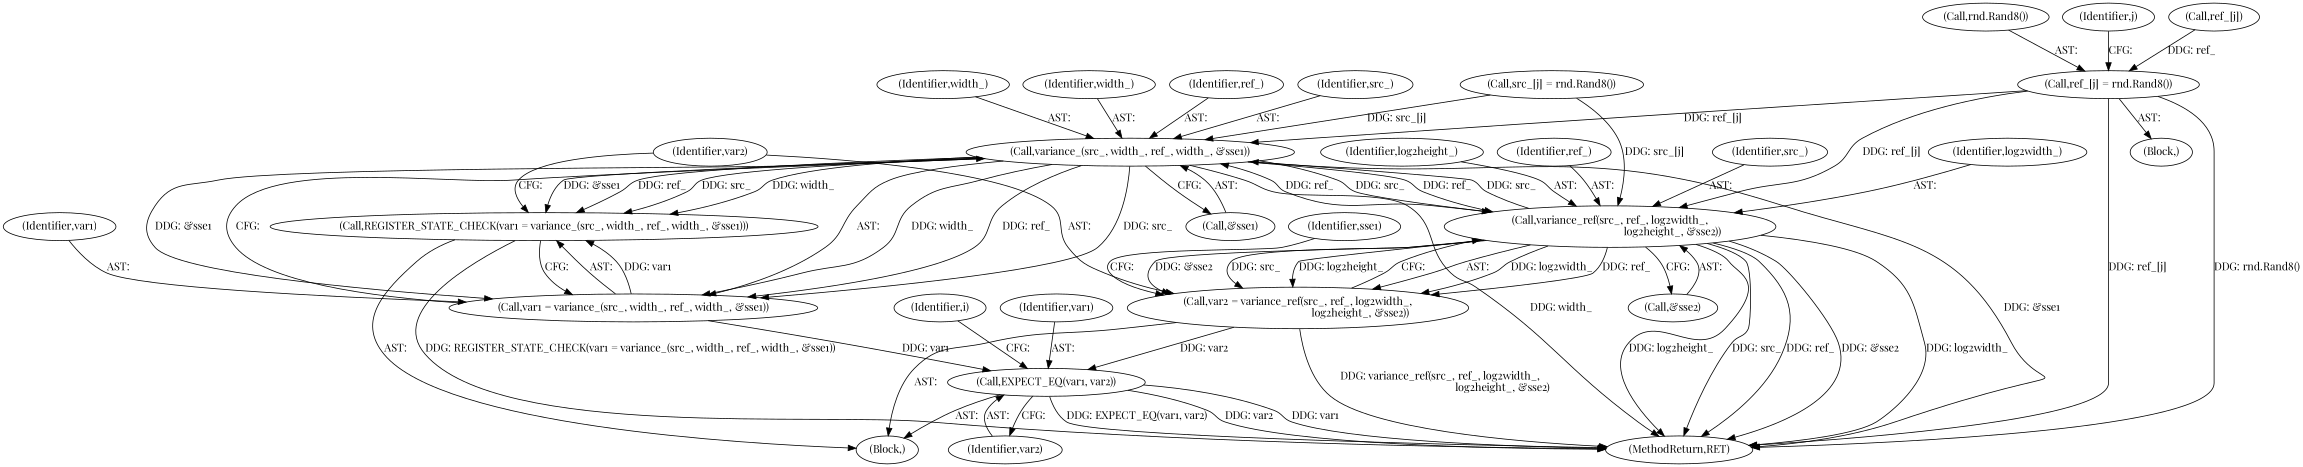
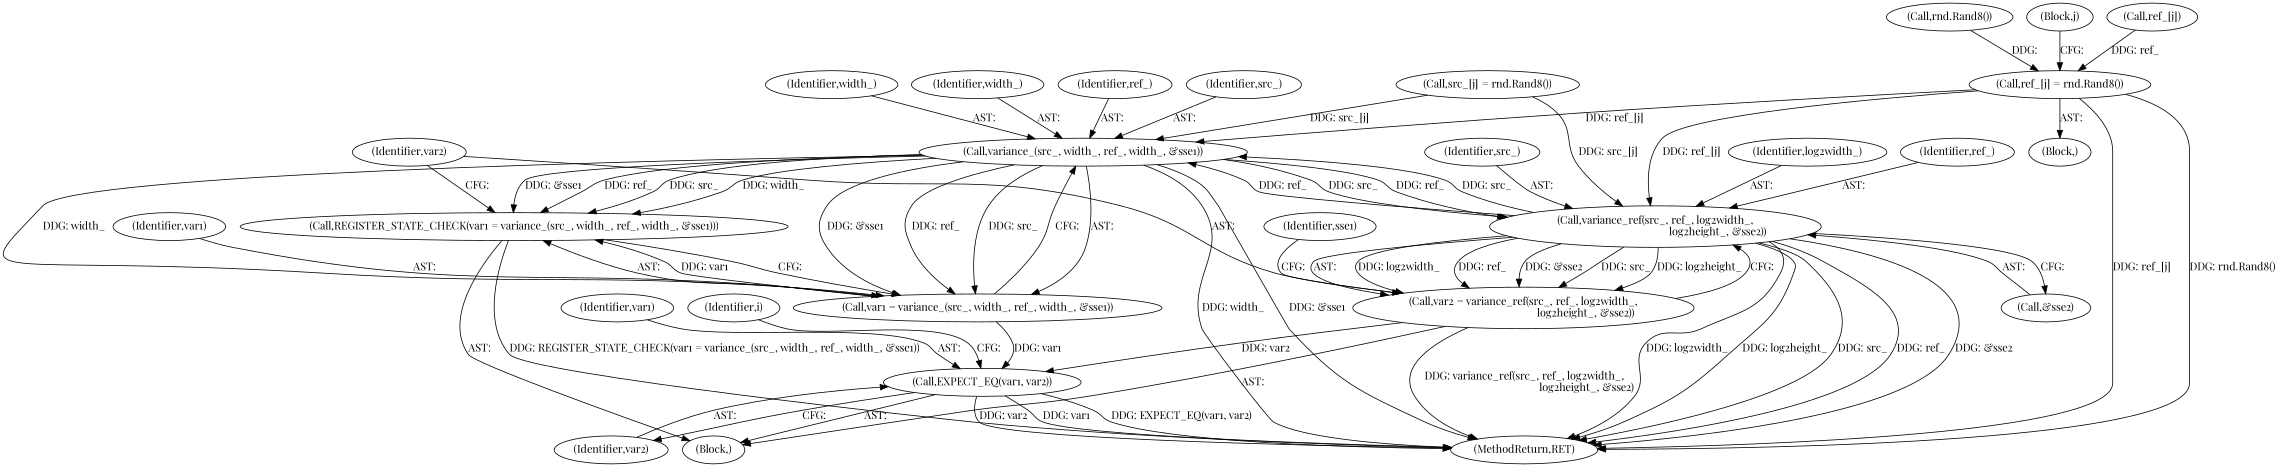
(2109, 17) -> (2060, 17)
(2068, 51) -> (2026, 51)
(1402, 152) -> none
(1230, 227) -> none
